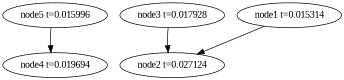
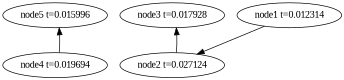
(289, 15) -> (289, 15)
(50, 37) -> (60, 44)
(168, 37) -> (177, 44)
